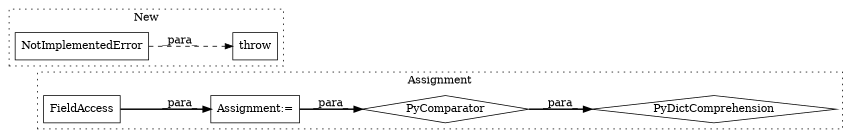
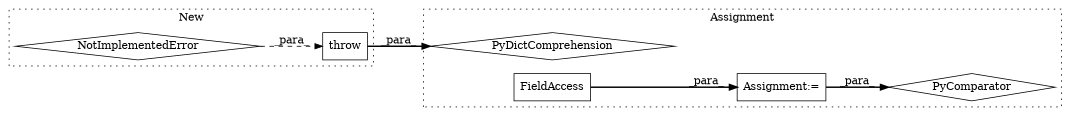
(82, 46) -> (138, 46)
(556, 109) -> (395, 46)
